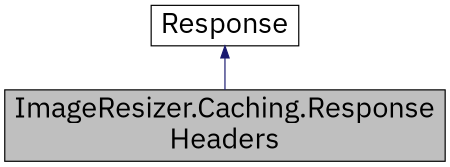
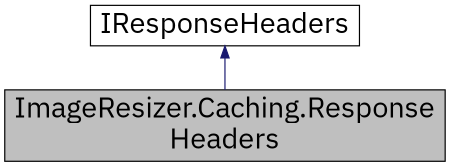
(225, 26) -> (225, 26)
